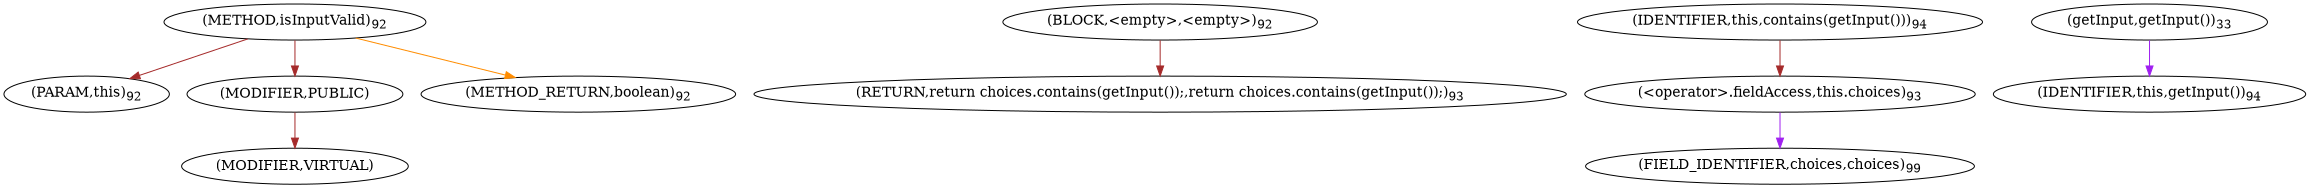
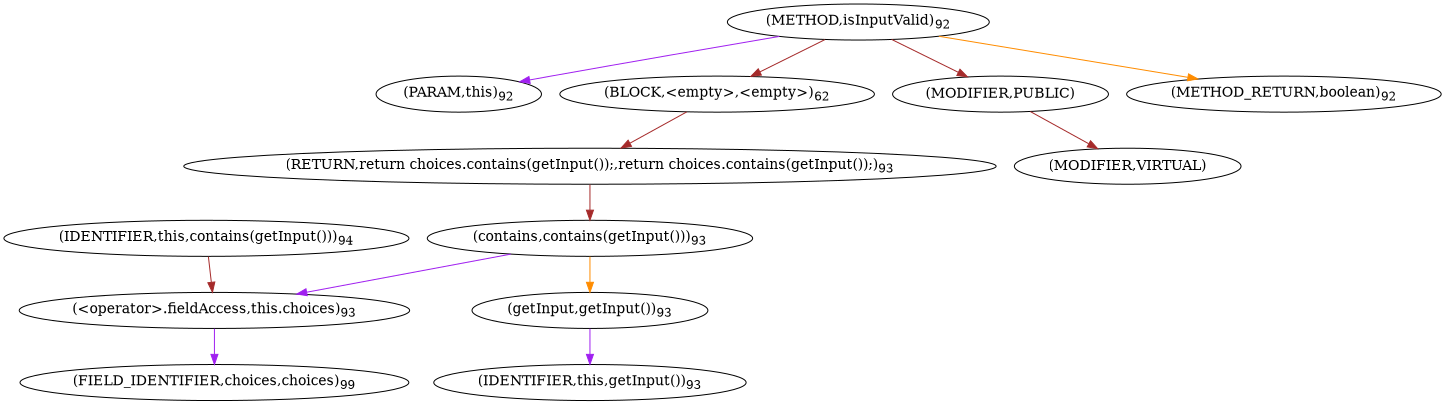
(1265, 21) -> (822, 93)
(2224, 21) -> (665, 309)
none -> (792, 56)
(194, 57) -> (655, 58)
(2254, 93) -> (694, 381)
none -> (590, 238)
